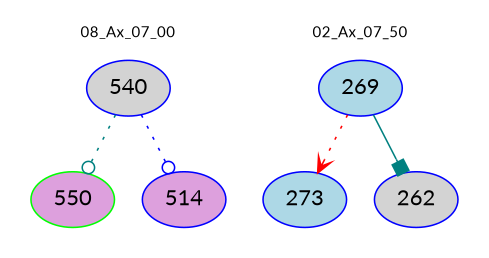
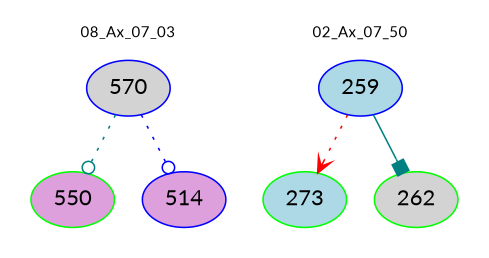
(128, 33) -> (128, 33)
(128, 88) -> (128, 88)
(361, 88) -> (361, 88)
(305, 200) -> (305, 200)
(416, 200) -> (416, 200)
